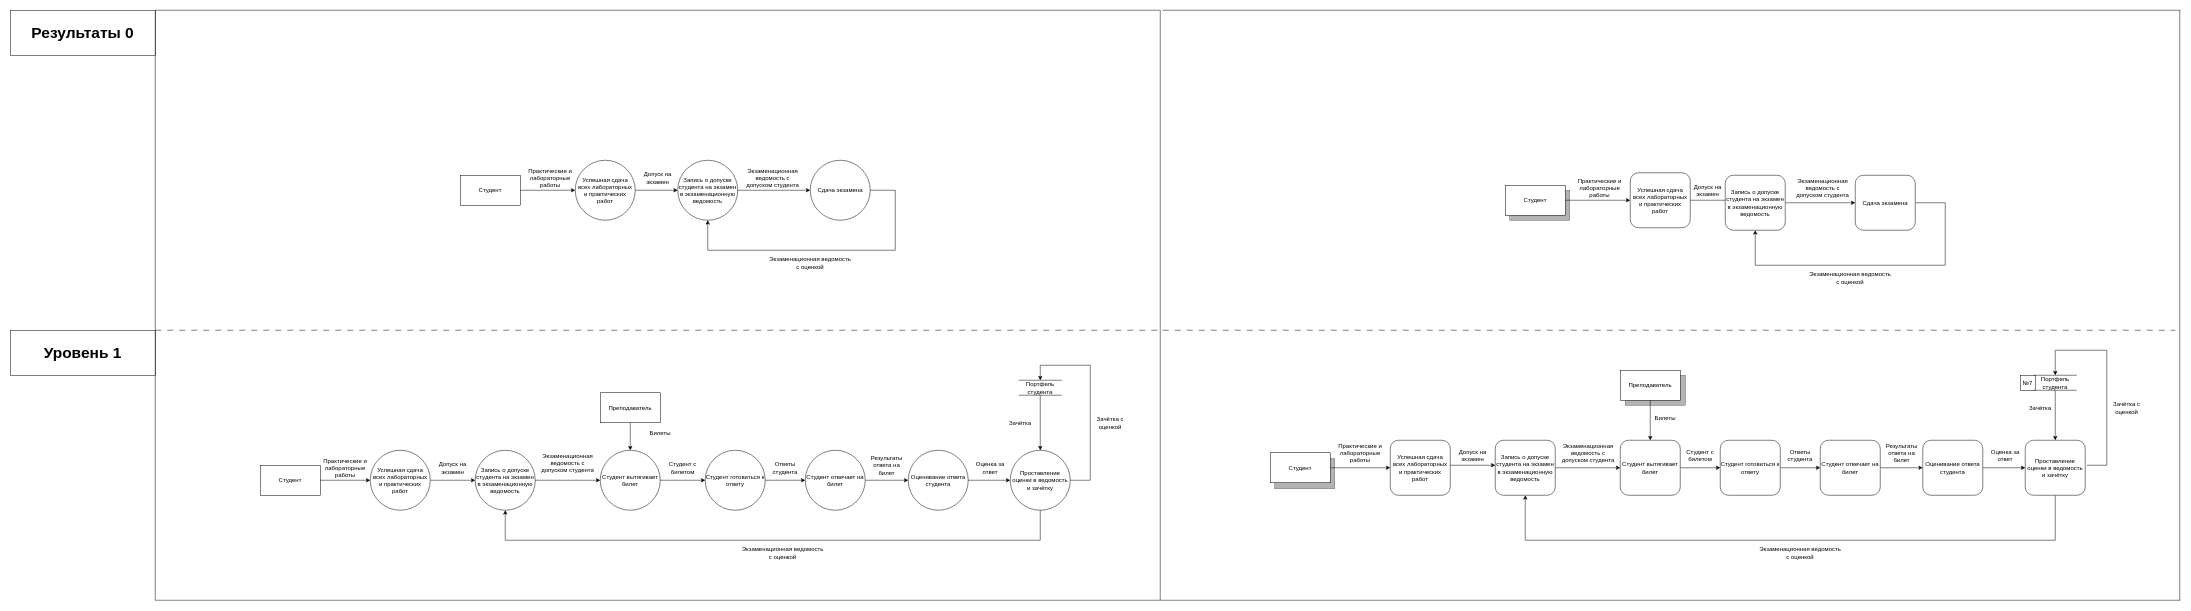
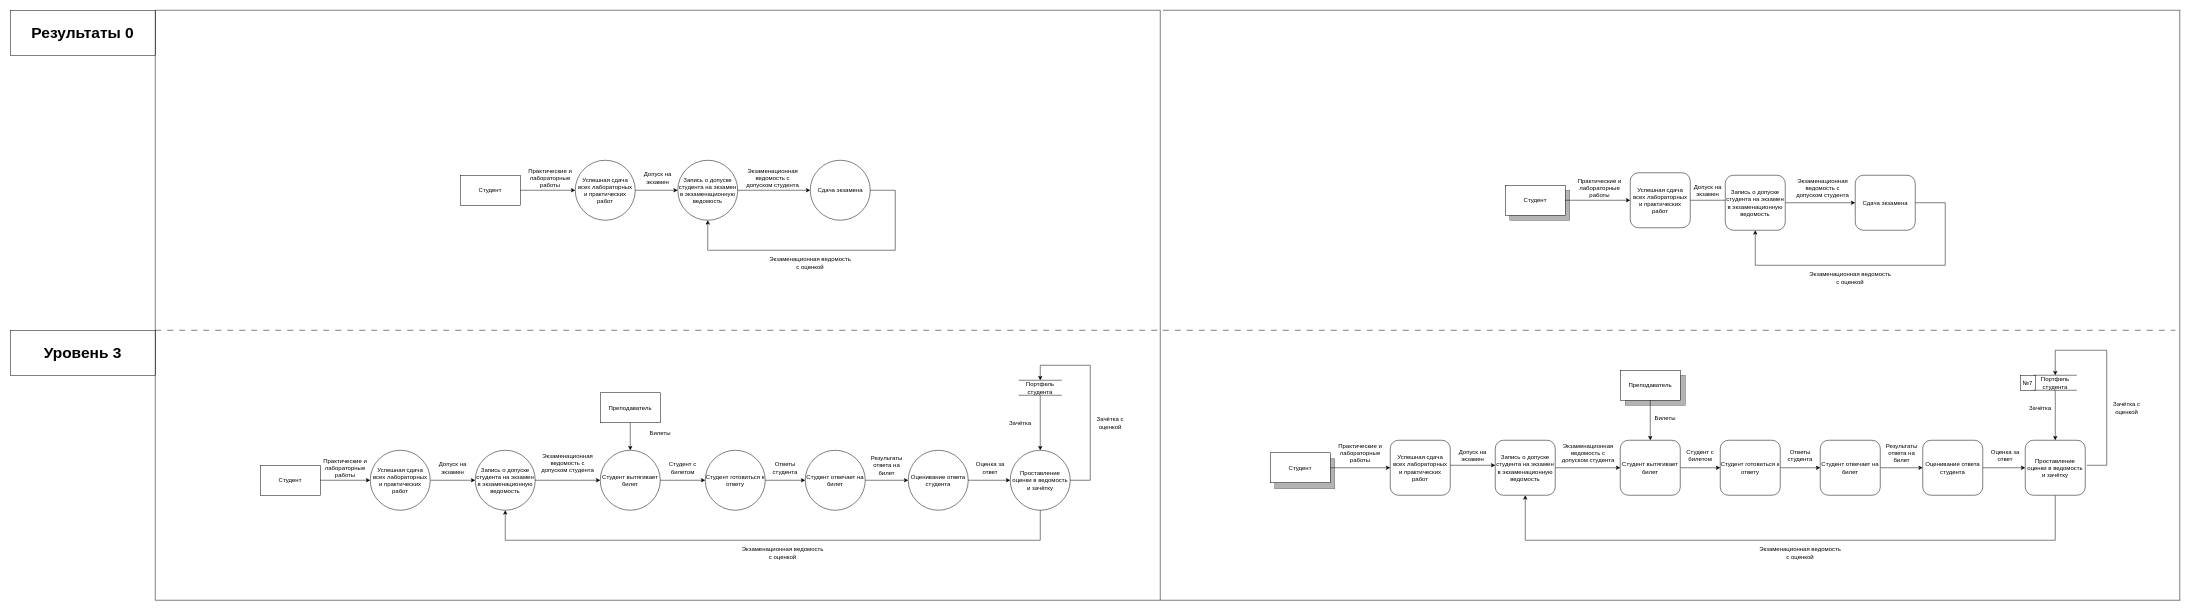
(83, 353) -> (83, 353)
